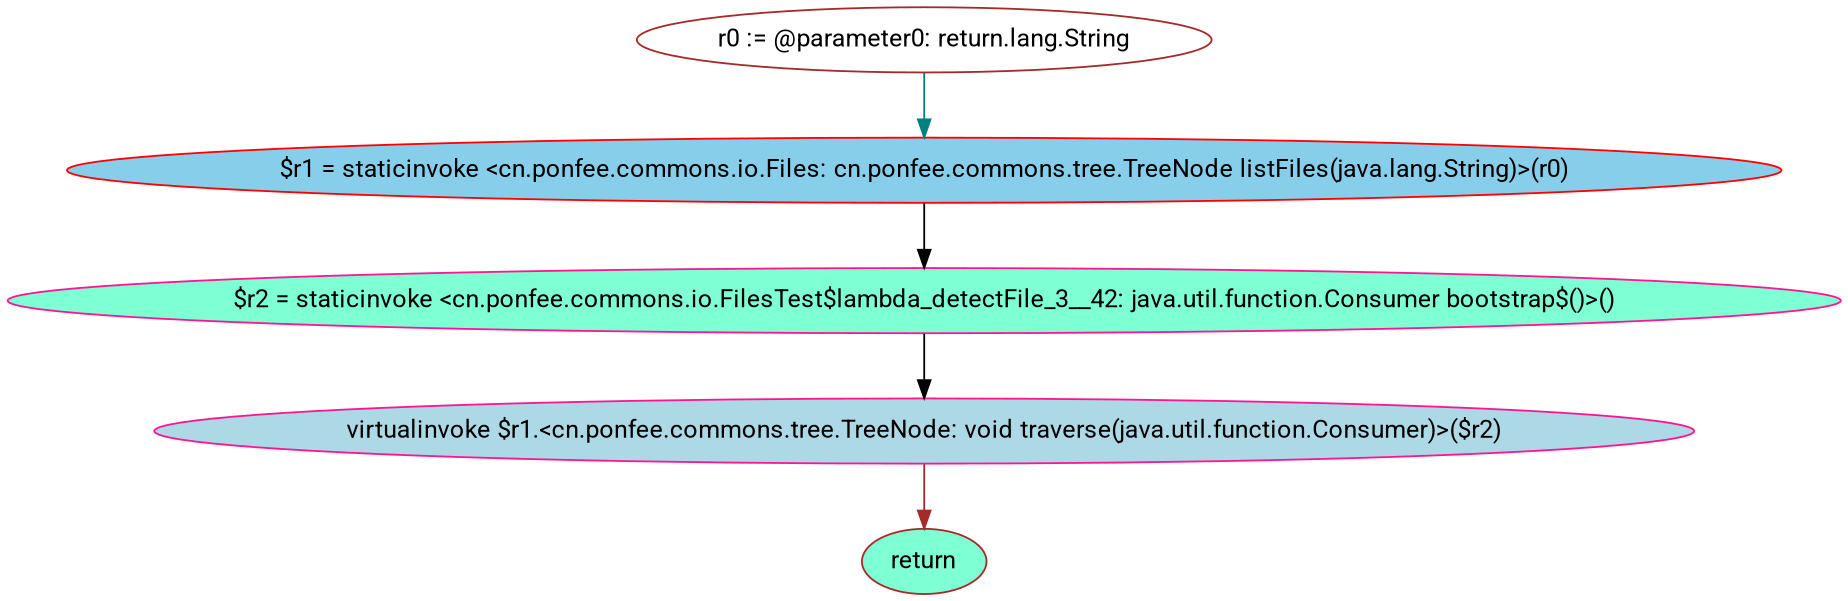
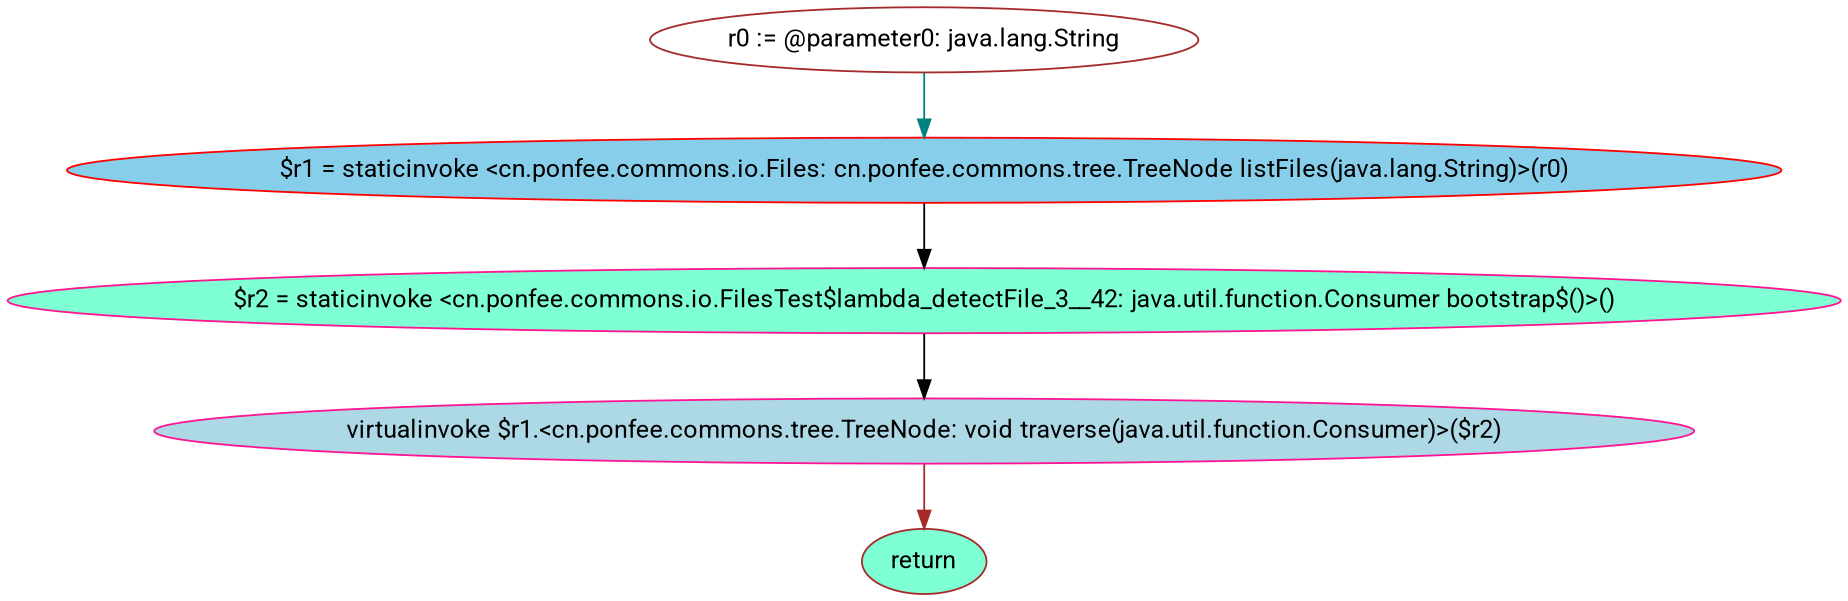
(924, 40) -> (924, 40)
